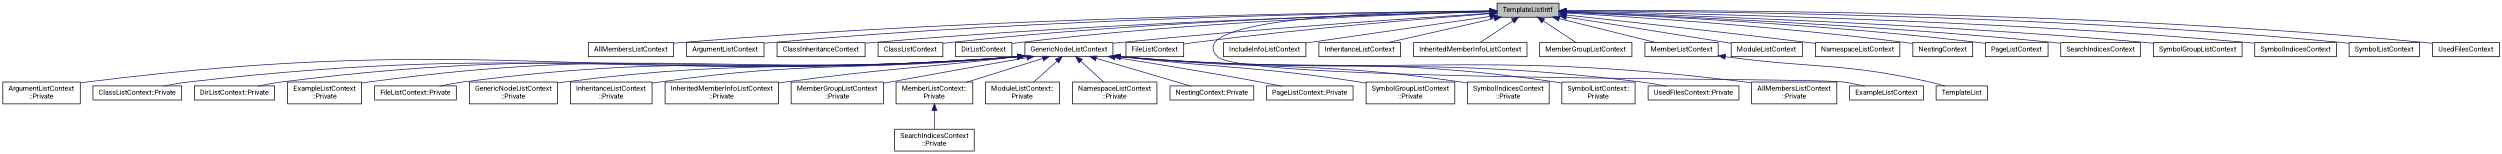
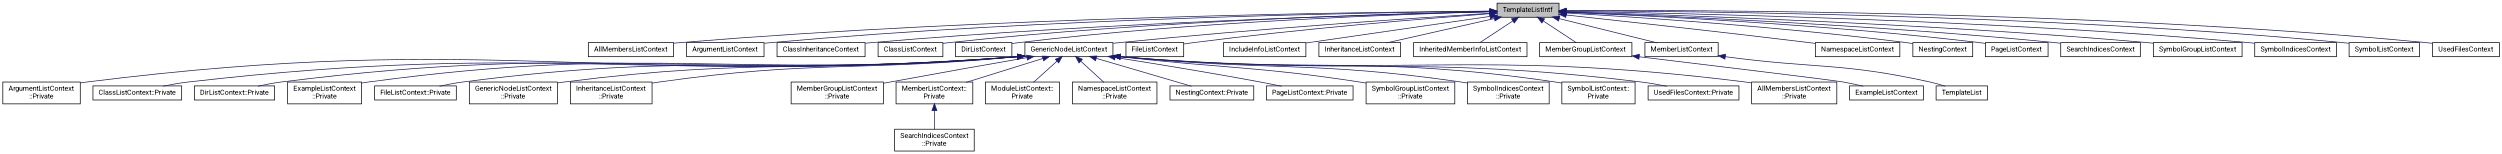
(1767, 50) -> none
(1441, 75) -> (1751, 70)
(722, 93) -> none
